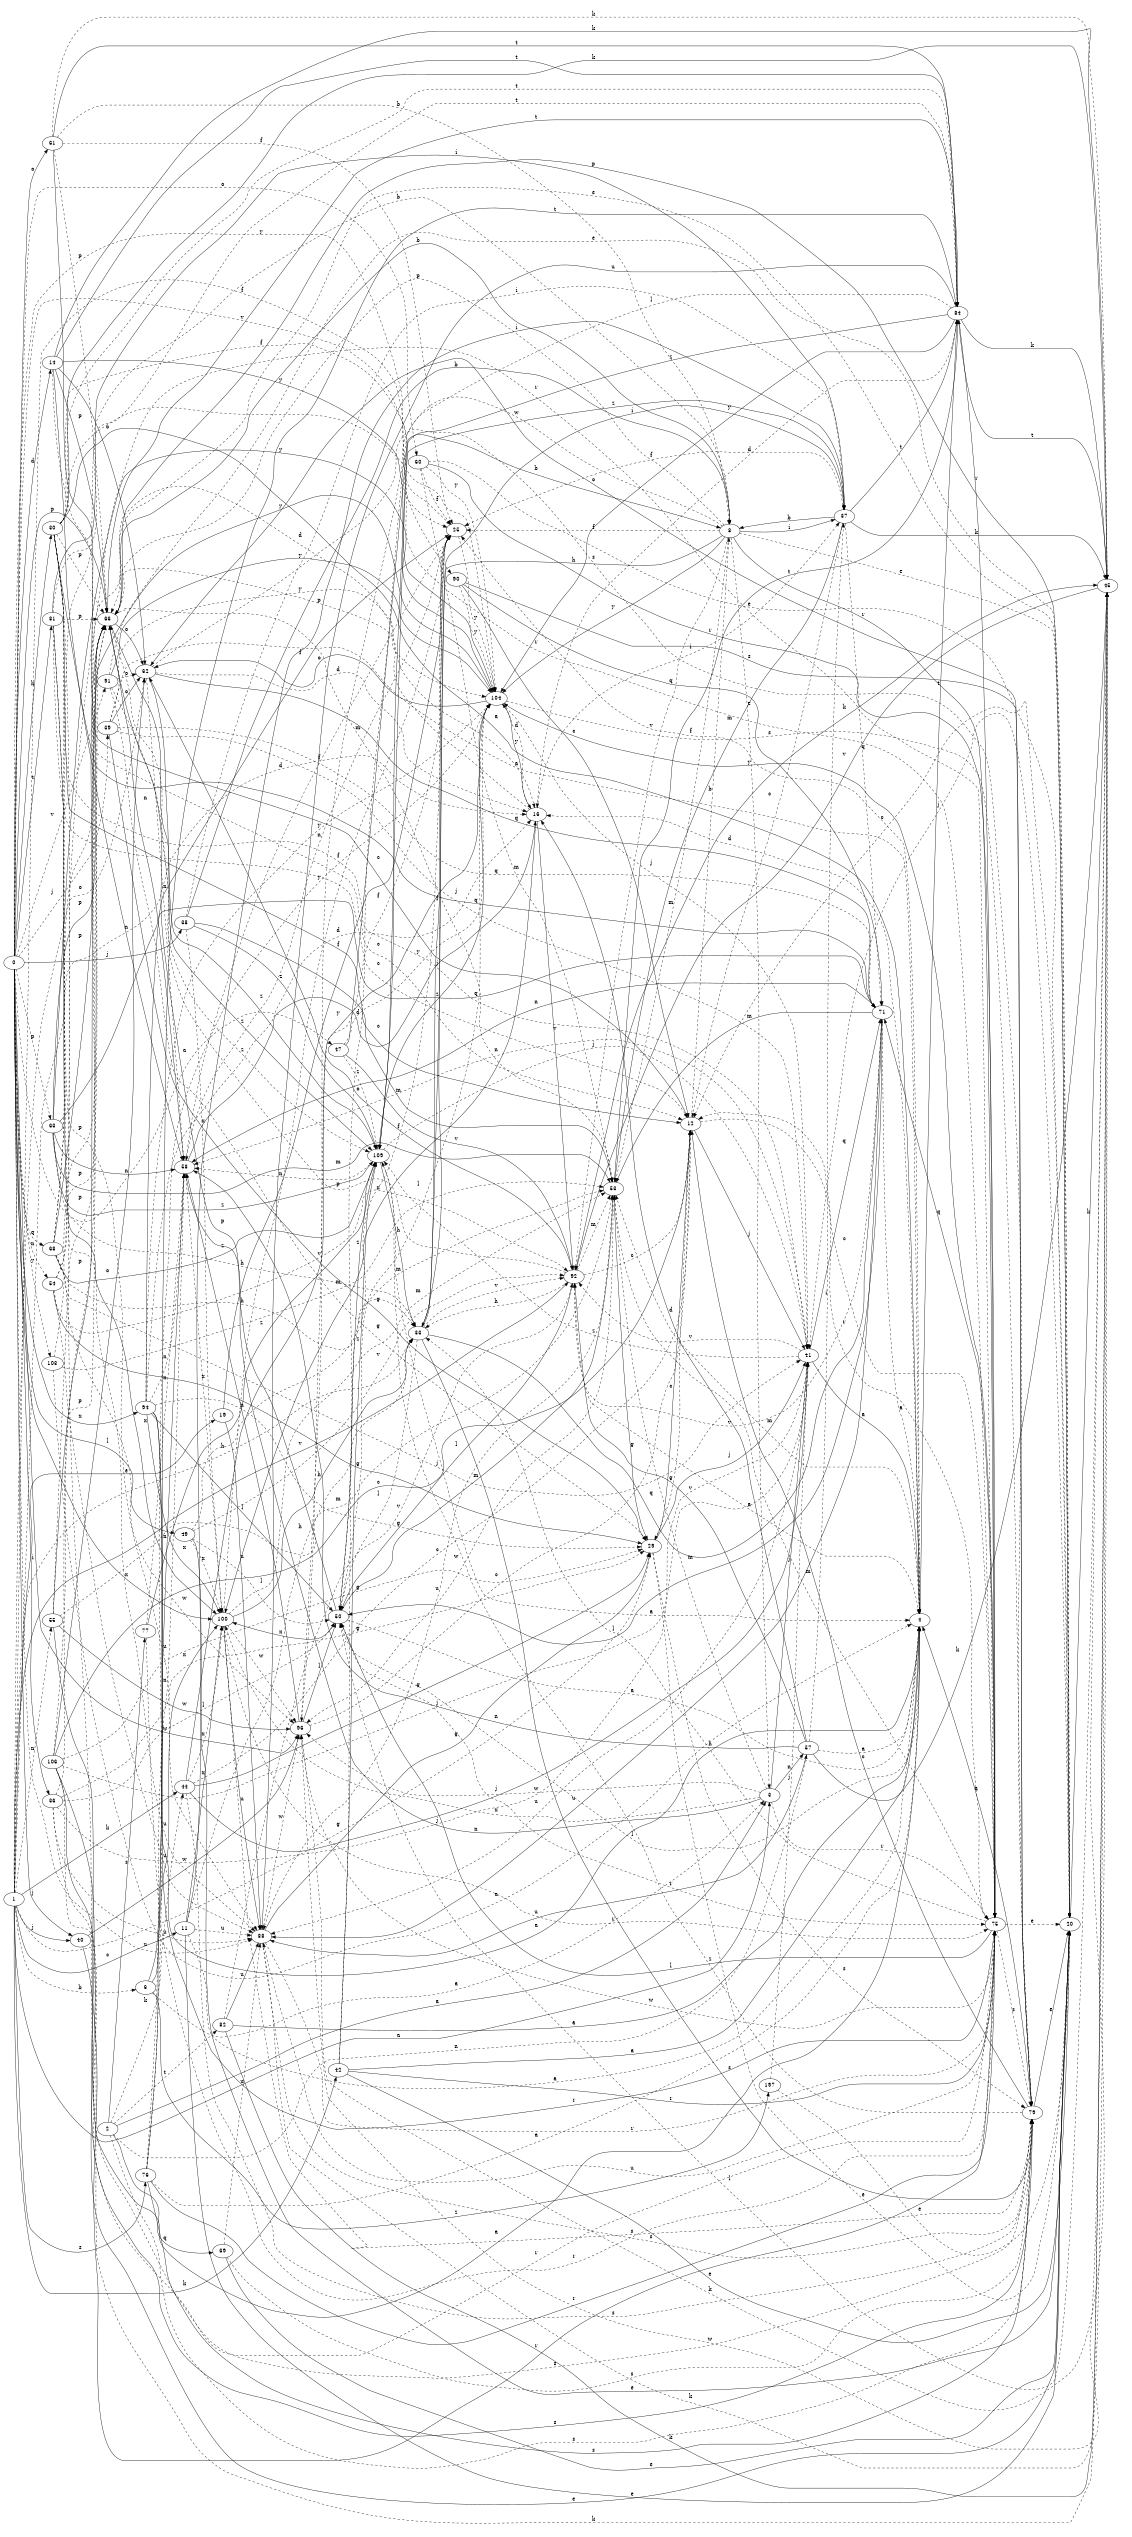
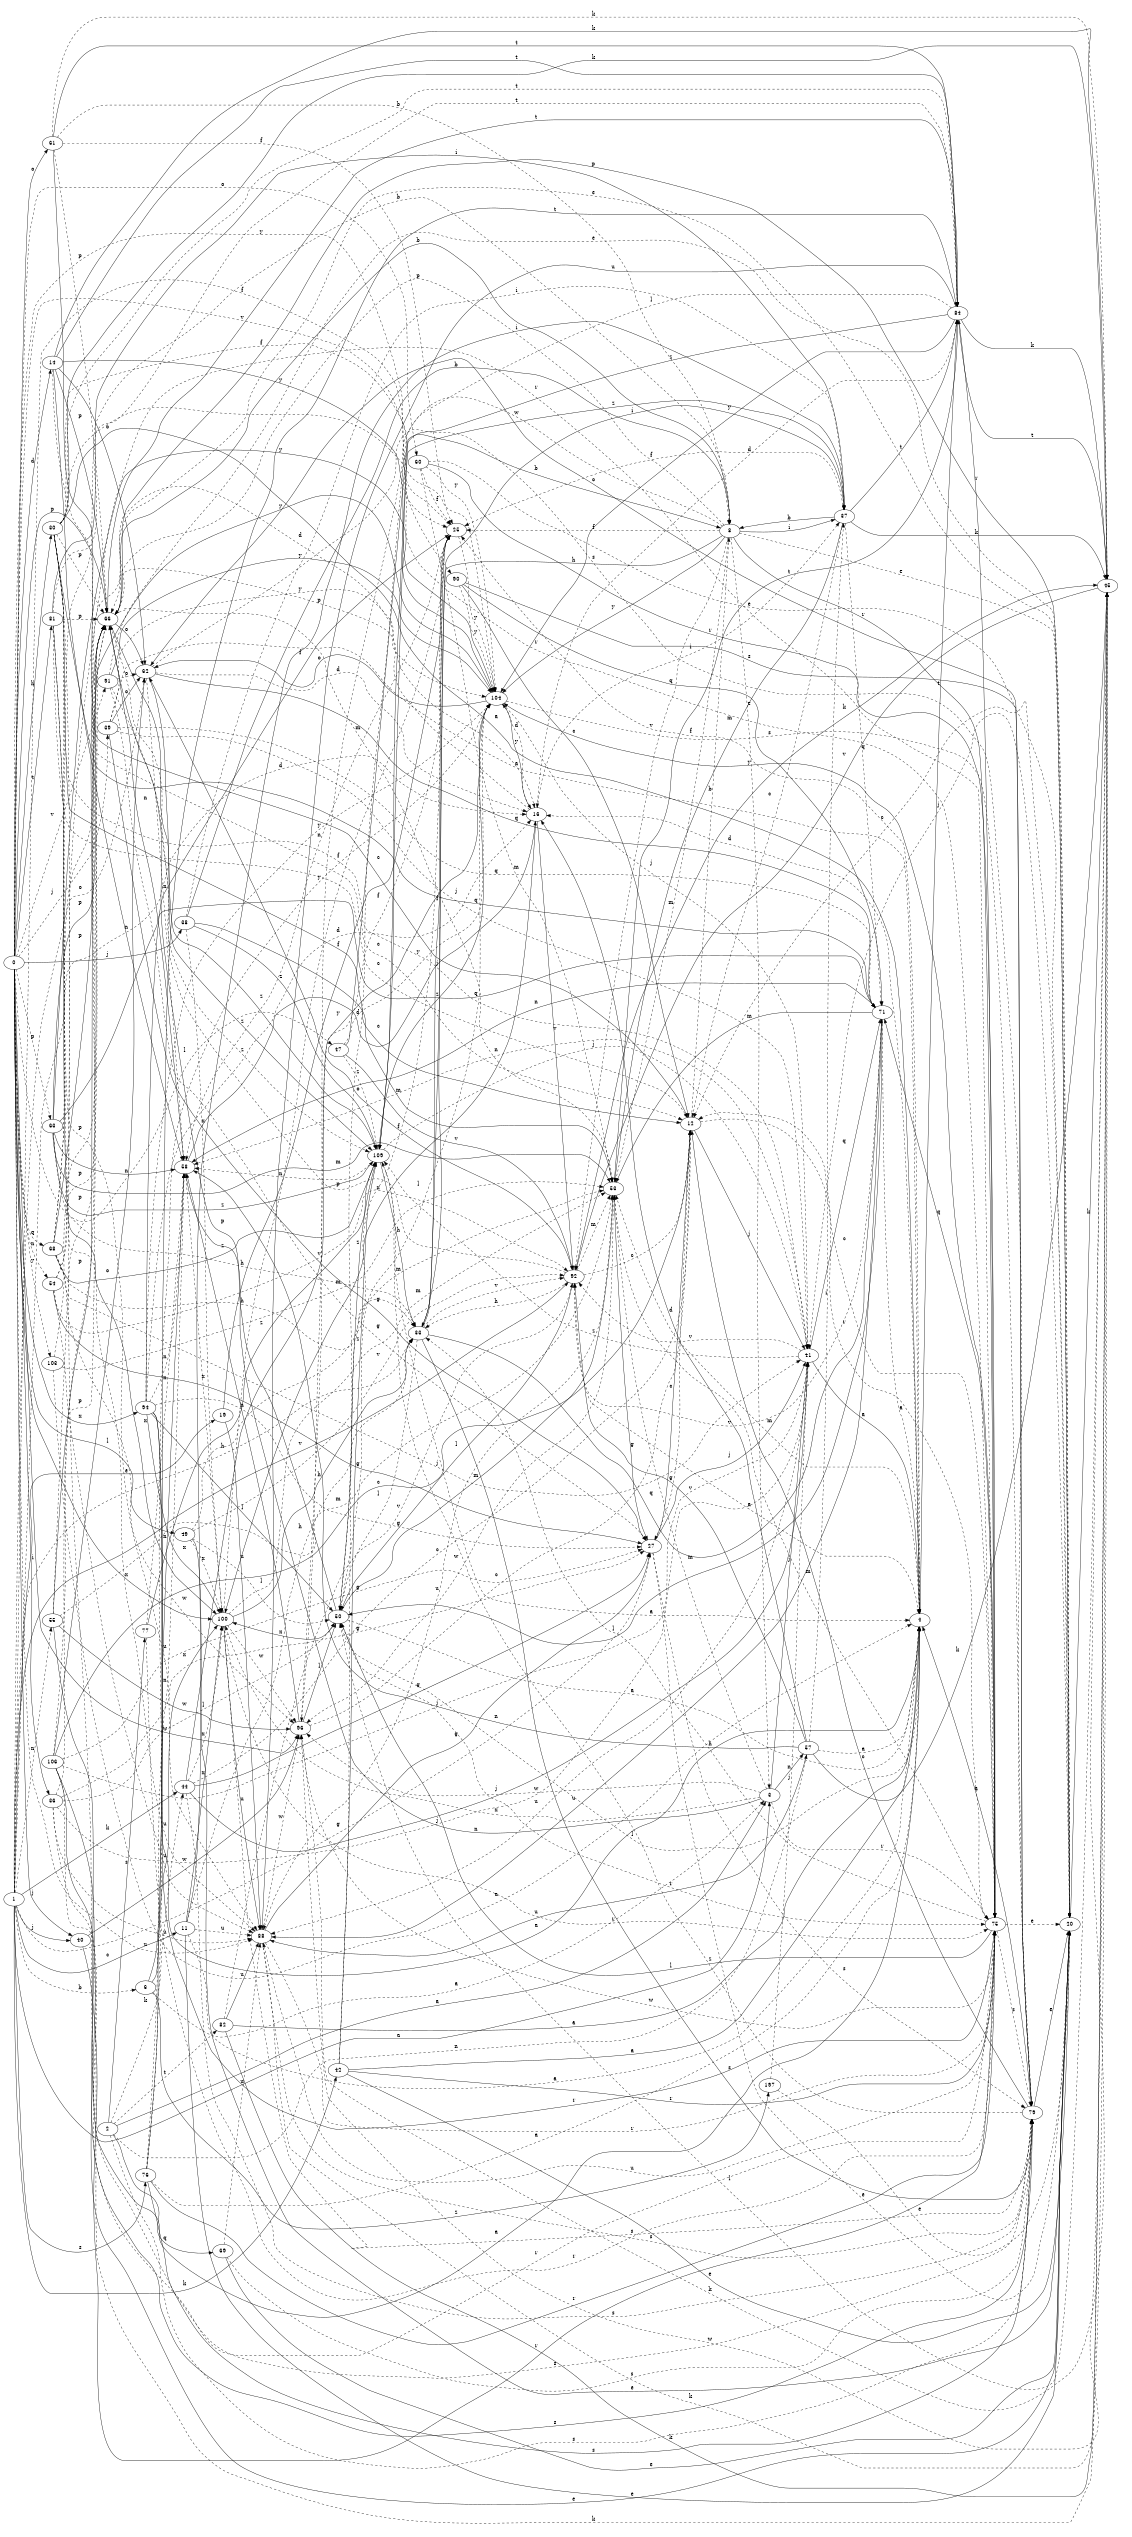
(283, 836) -> none
(185, 1051) -> (185, 1051)
(651, 1546) -> (651, 1546)
